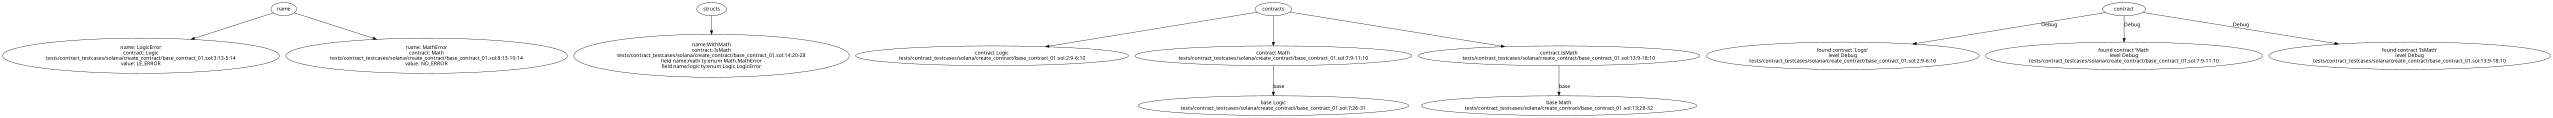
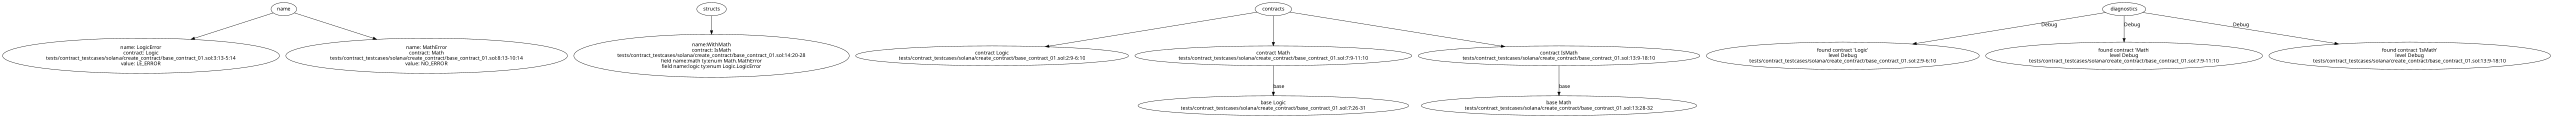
(2124, 9) -> (2124, 9)
